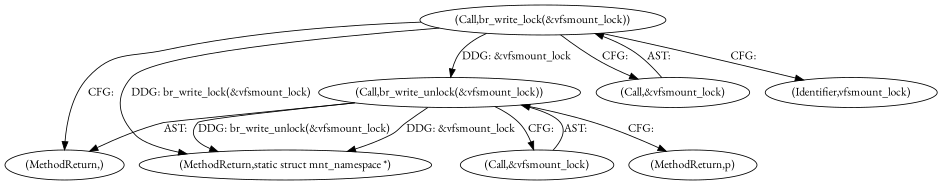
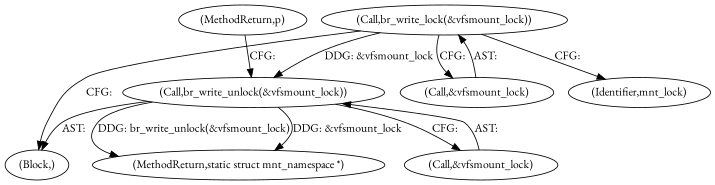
(228, 51) -> none
(851, 92) -> (639, 92)
(592, 122) -> (248, 52)
(65, 165) -> (37, 165)
